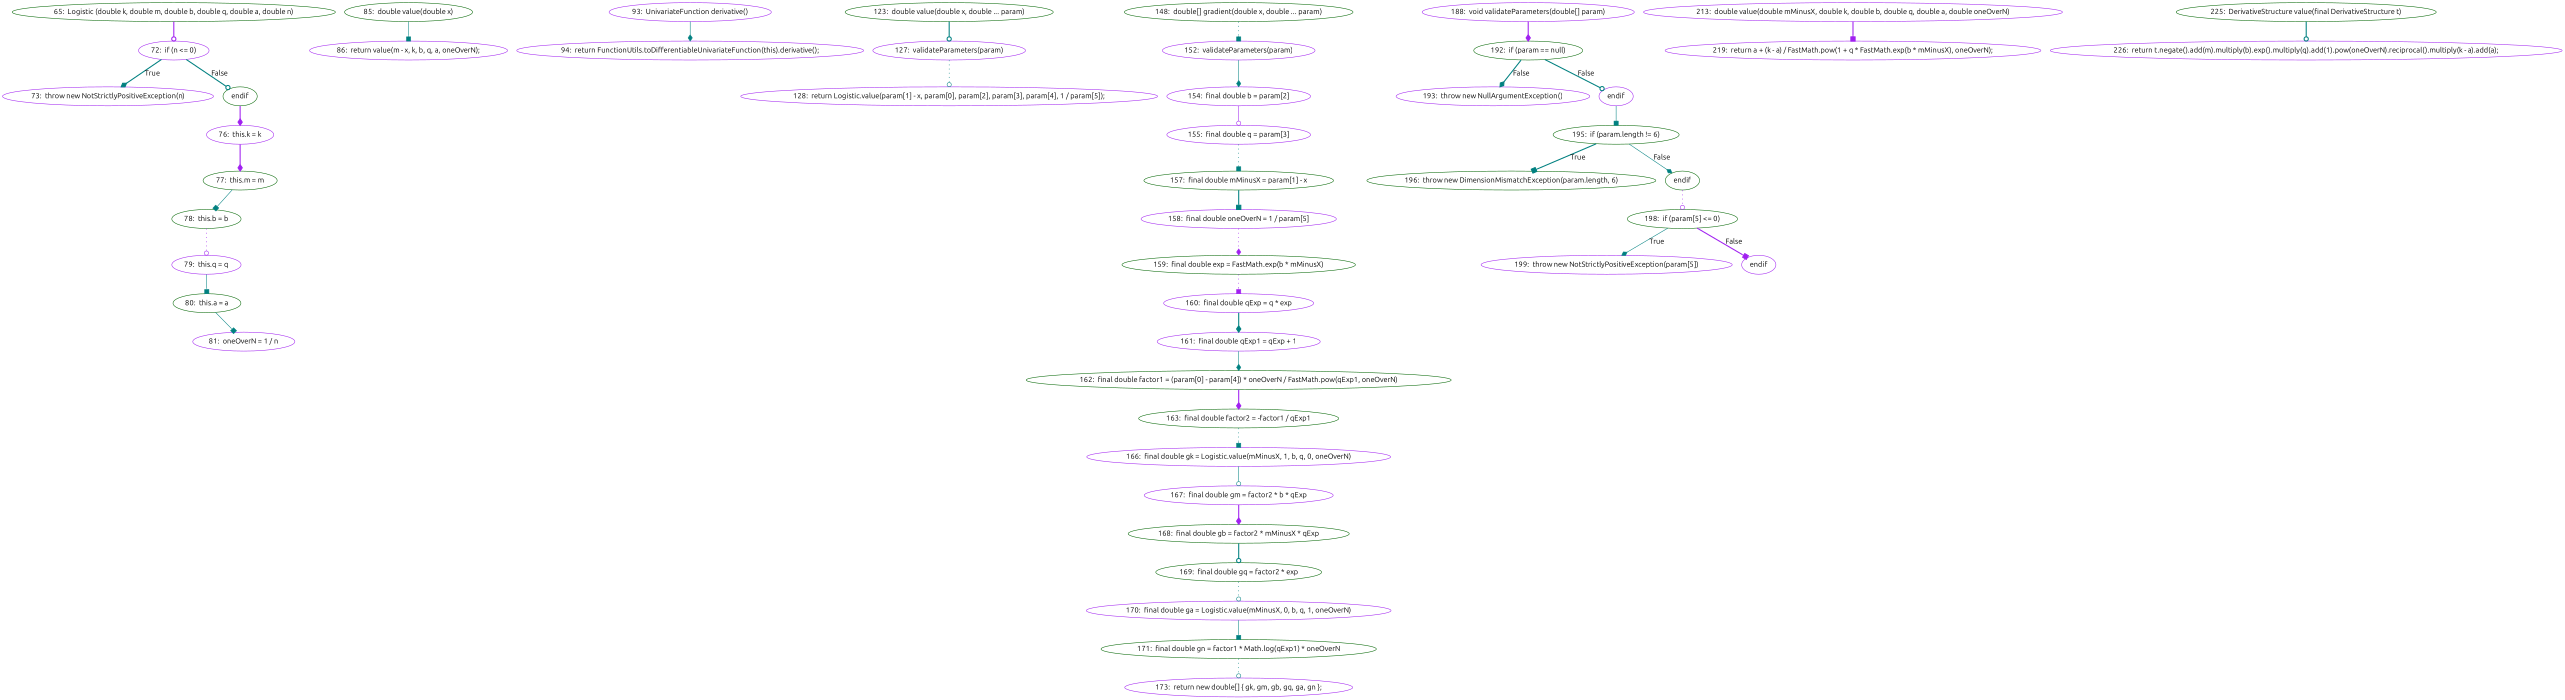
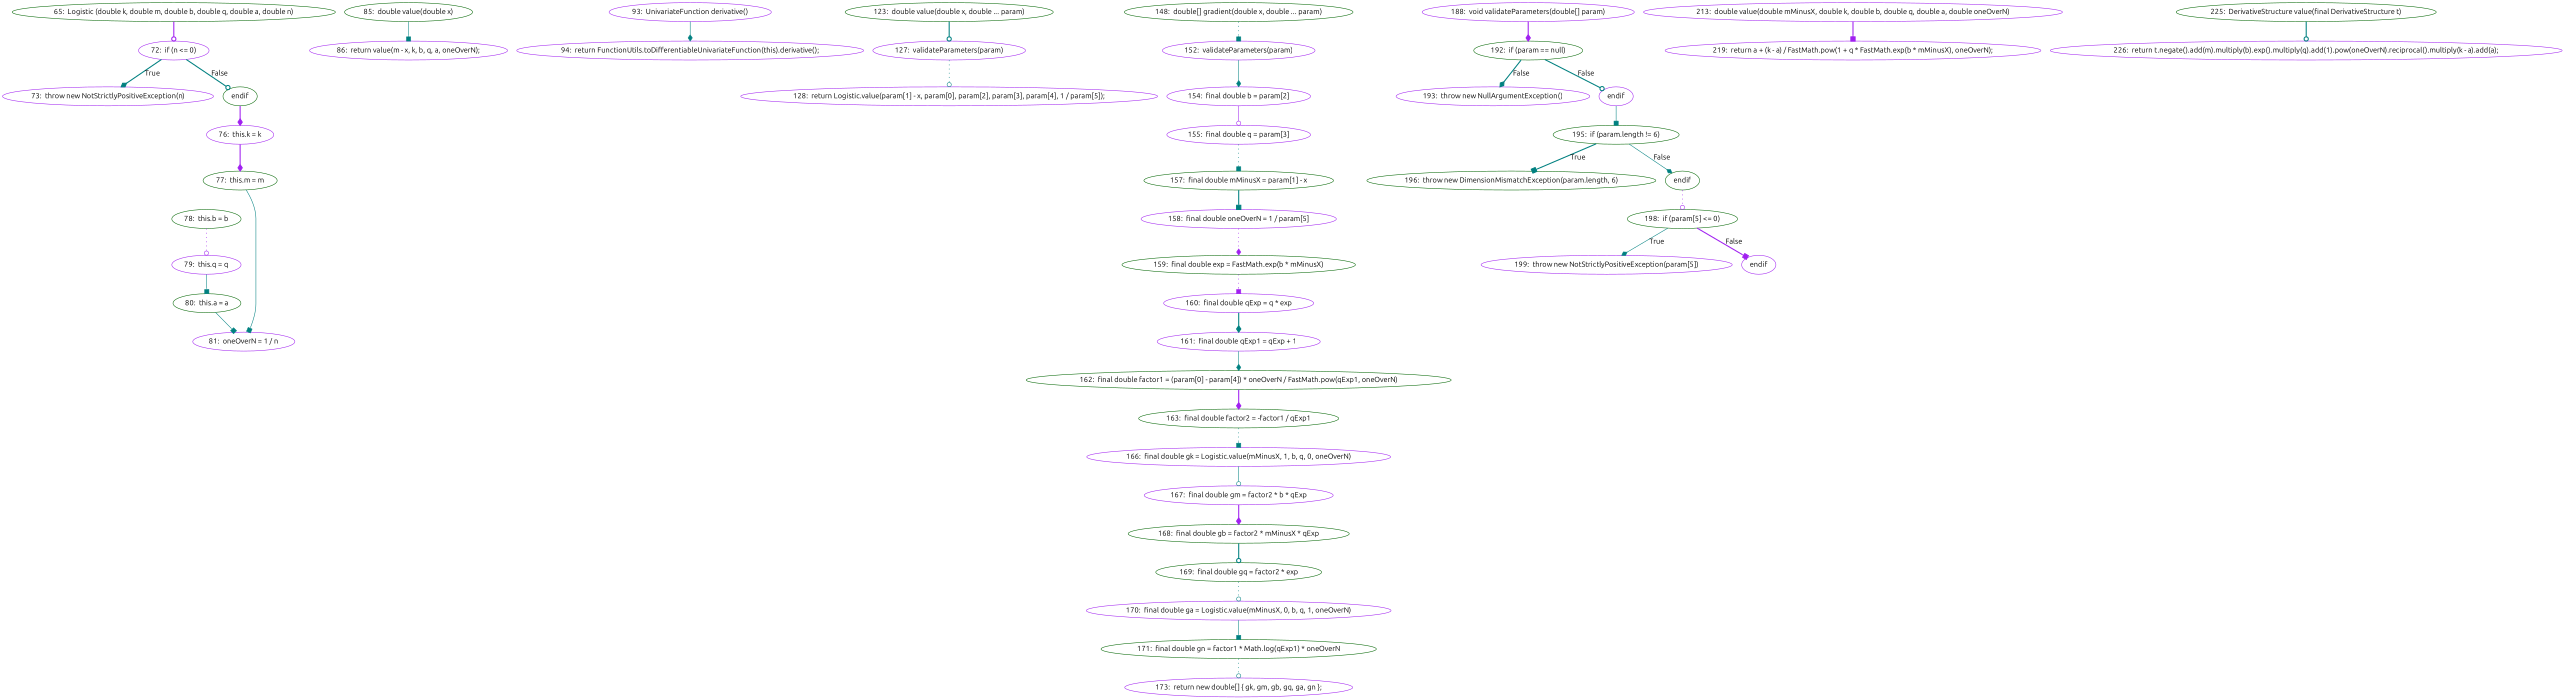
(225, 198) -> (256, 258)
